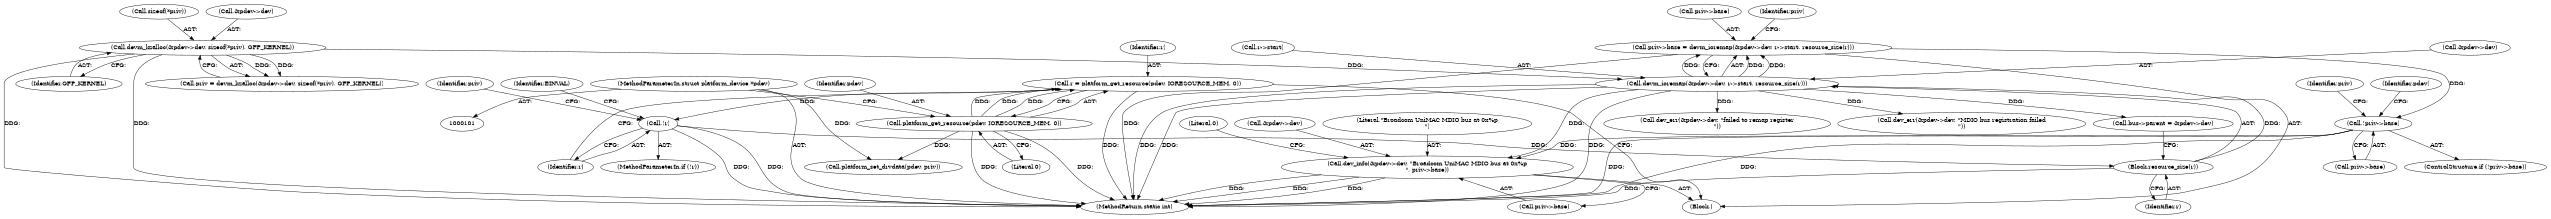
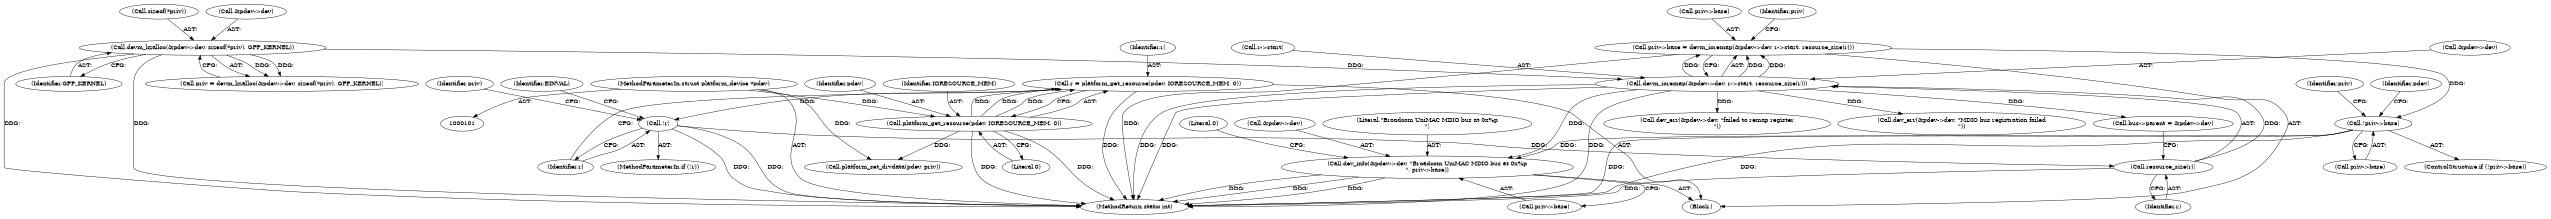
none -> (949, 84)
(871, 102) -> (871, 102)
(1626, 145) -> (1626, 145)
(2163, 167) -> (2163, 167)
